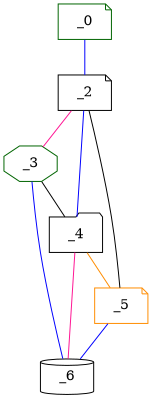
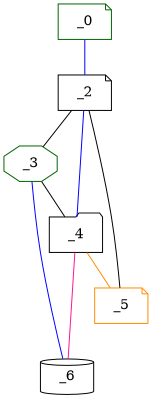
(57, 129) -> (57, 129)
(94, 341) -> none
